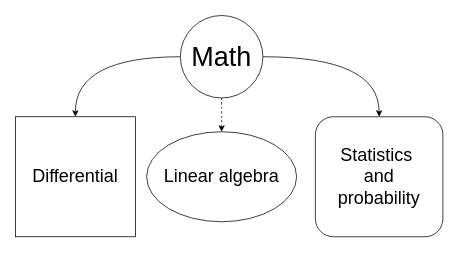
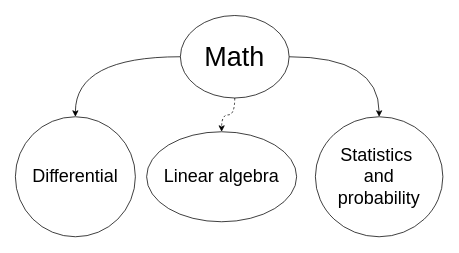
(222, 57) -> (235, 57)
(75, 177) -> (75, 177)
(379, 177) -> (379, 177)
